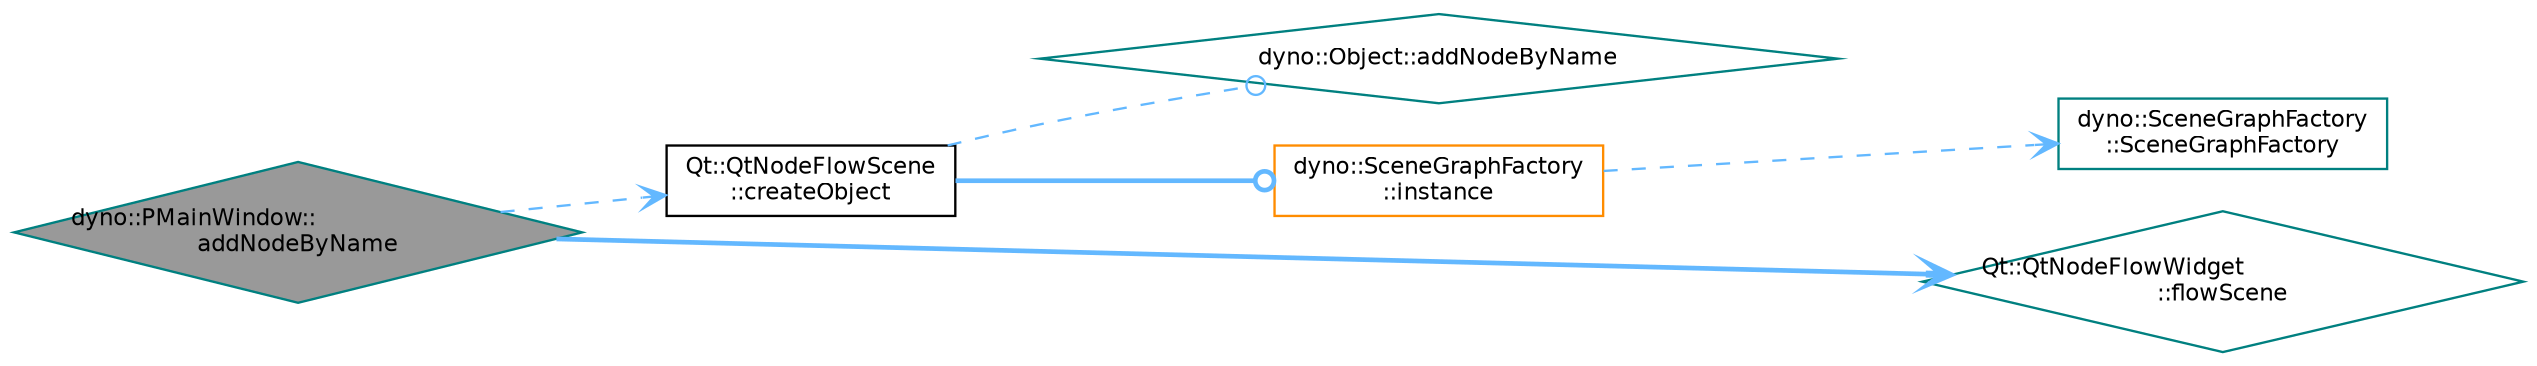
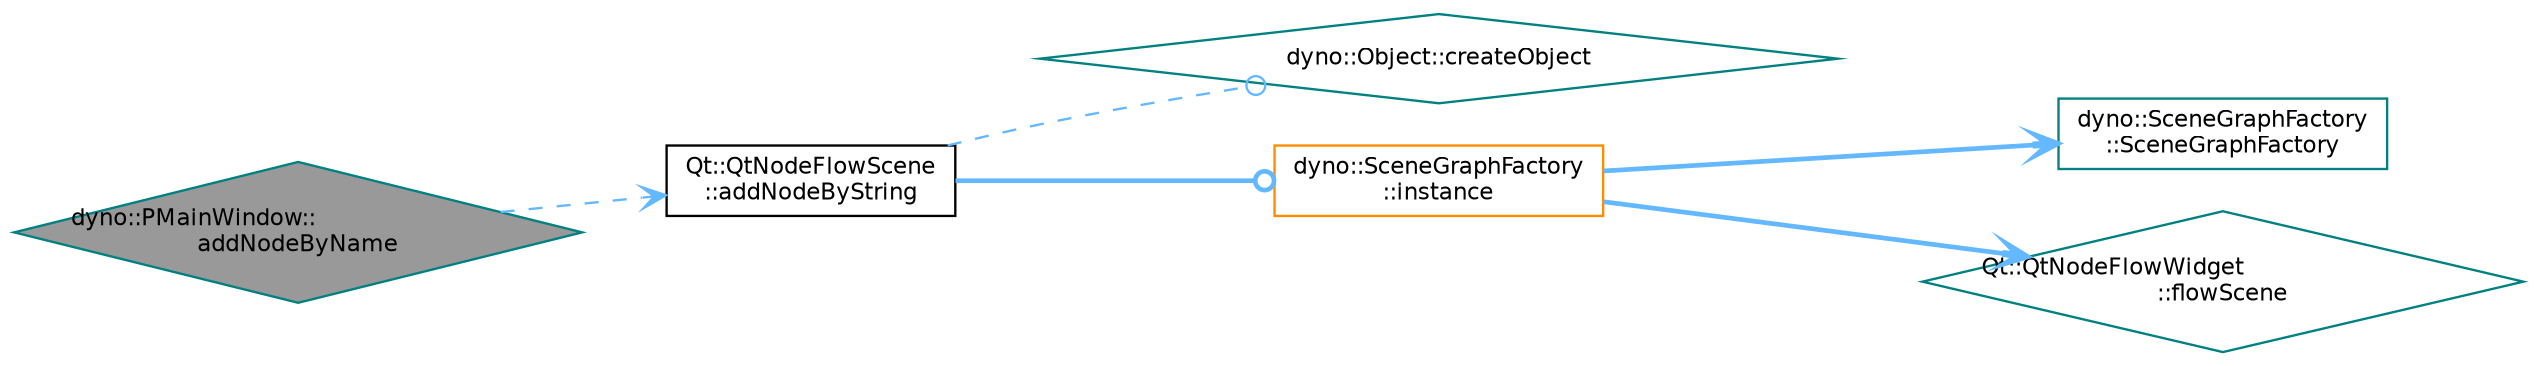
(1439, 59) -> (1439, 59)
(1819, 158) -> (1819, 158)
(811, 181) -> (811, 181)
(1242, 257) -> (1804, 228)
